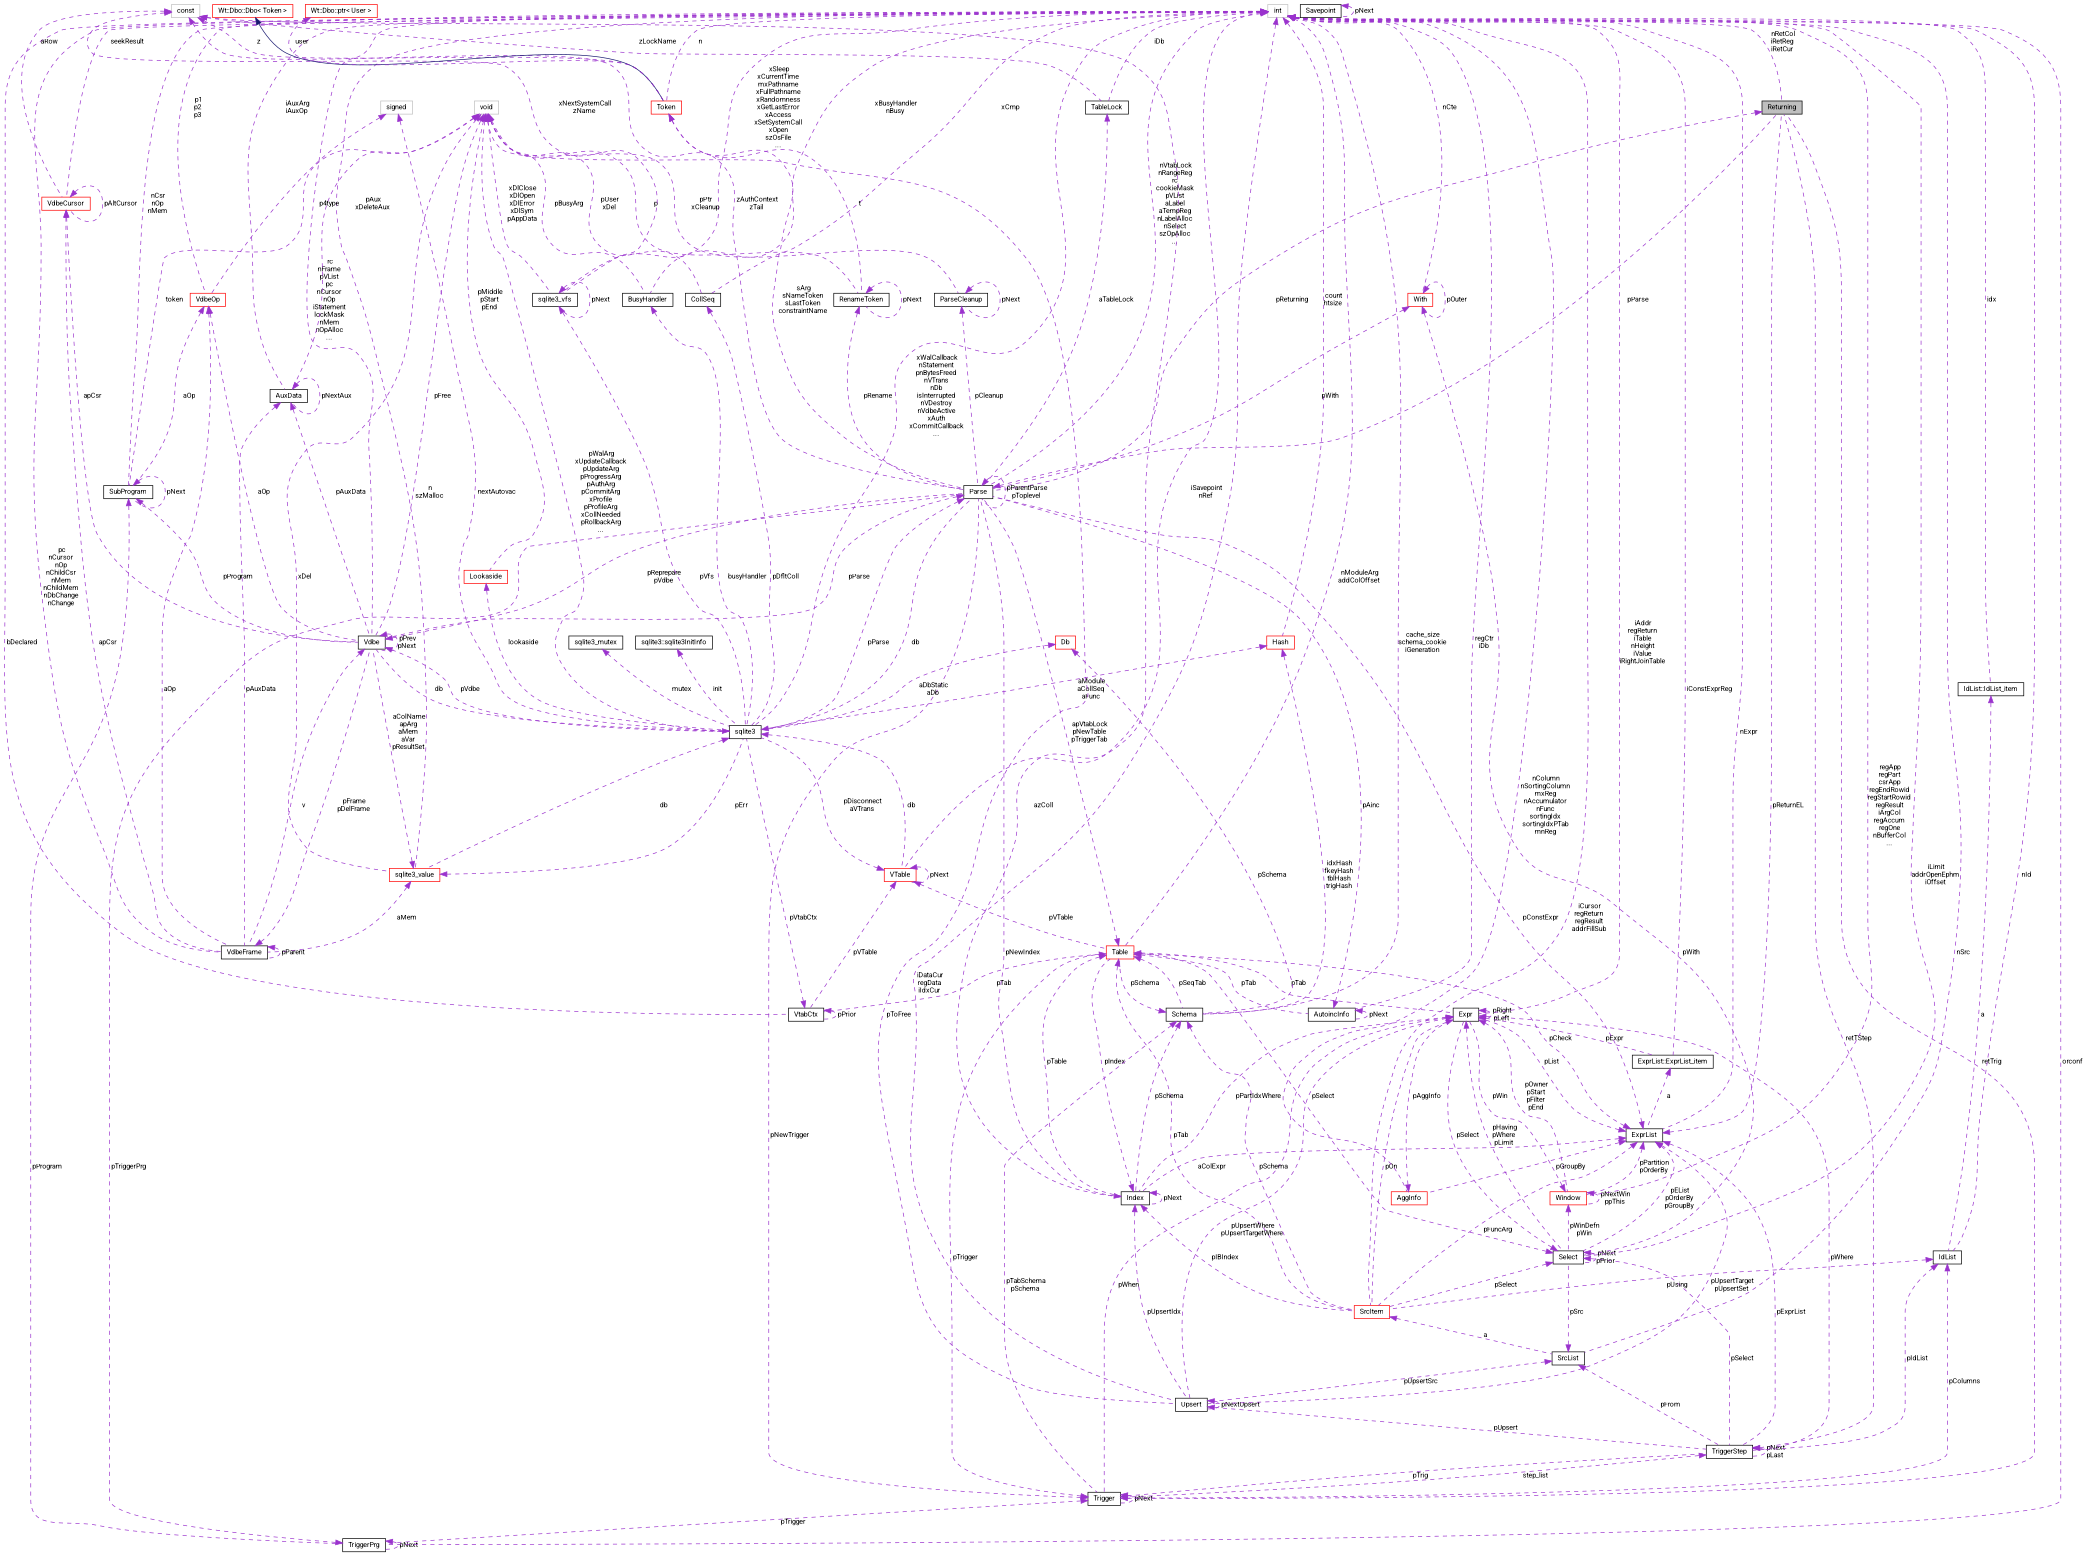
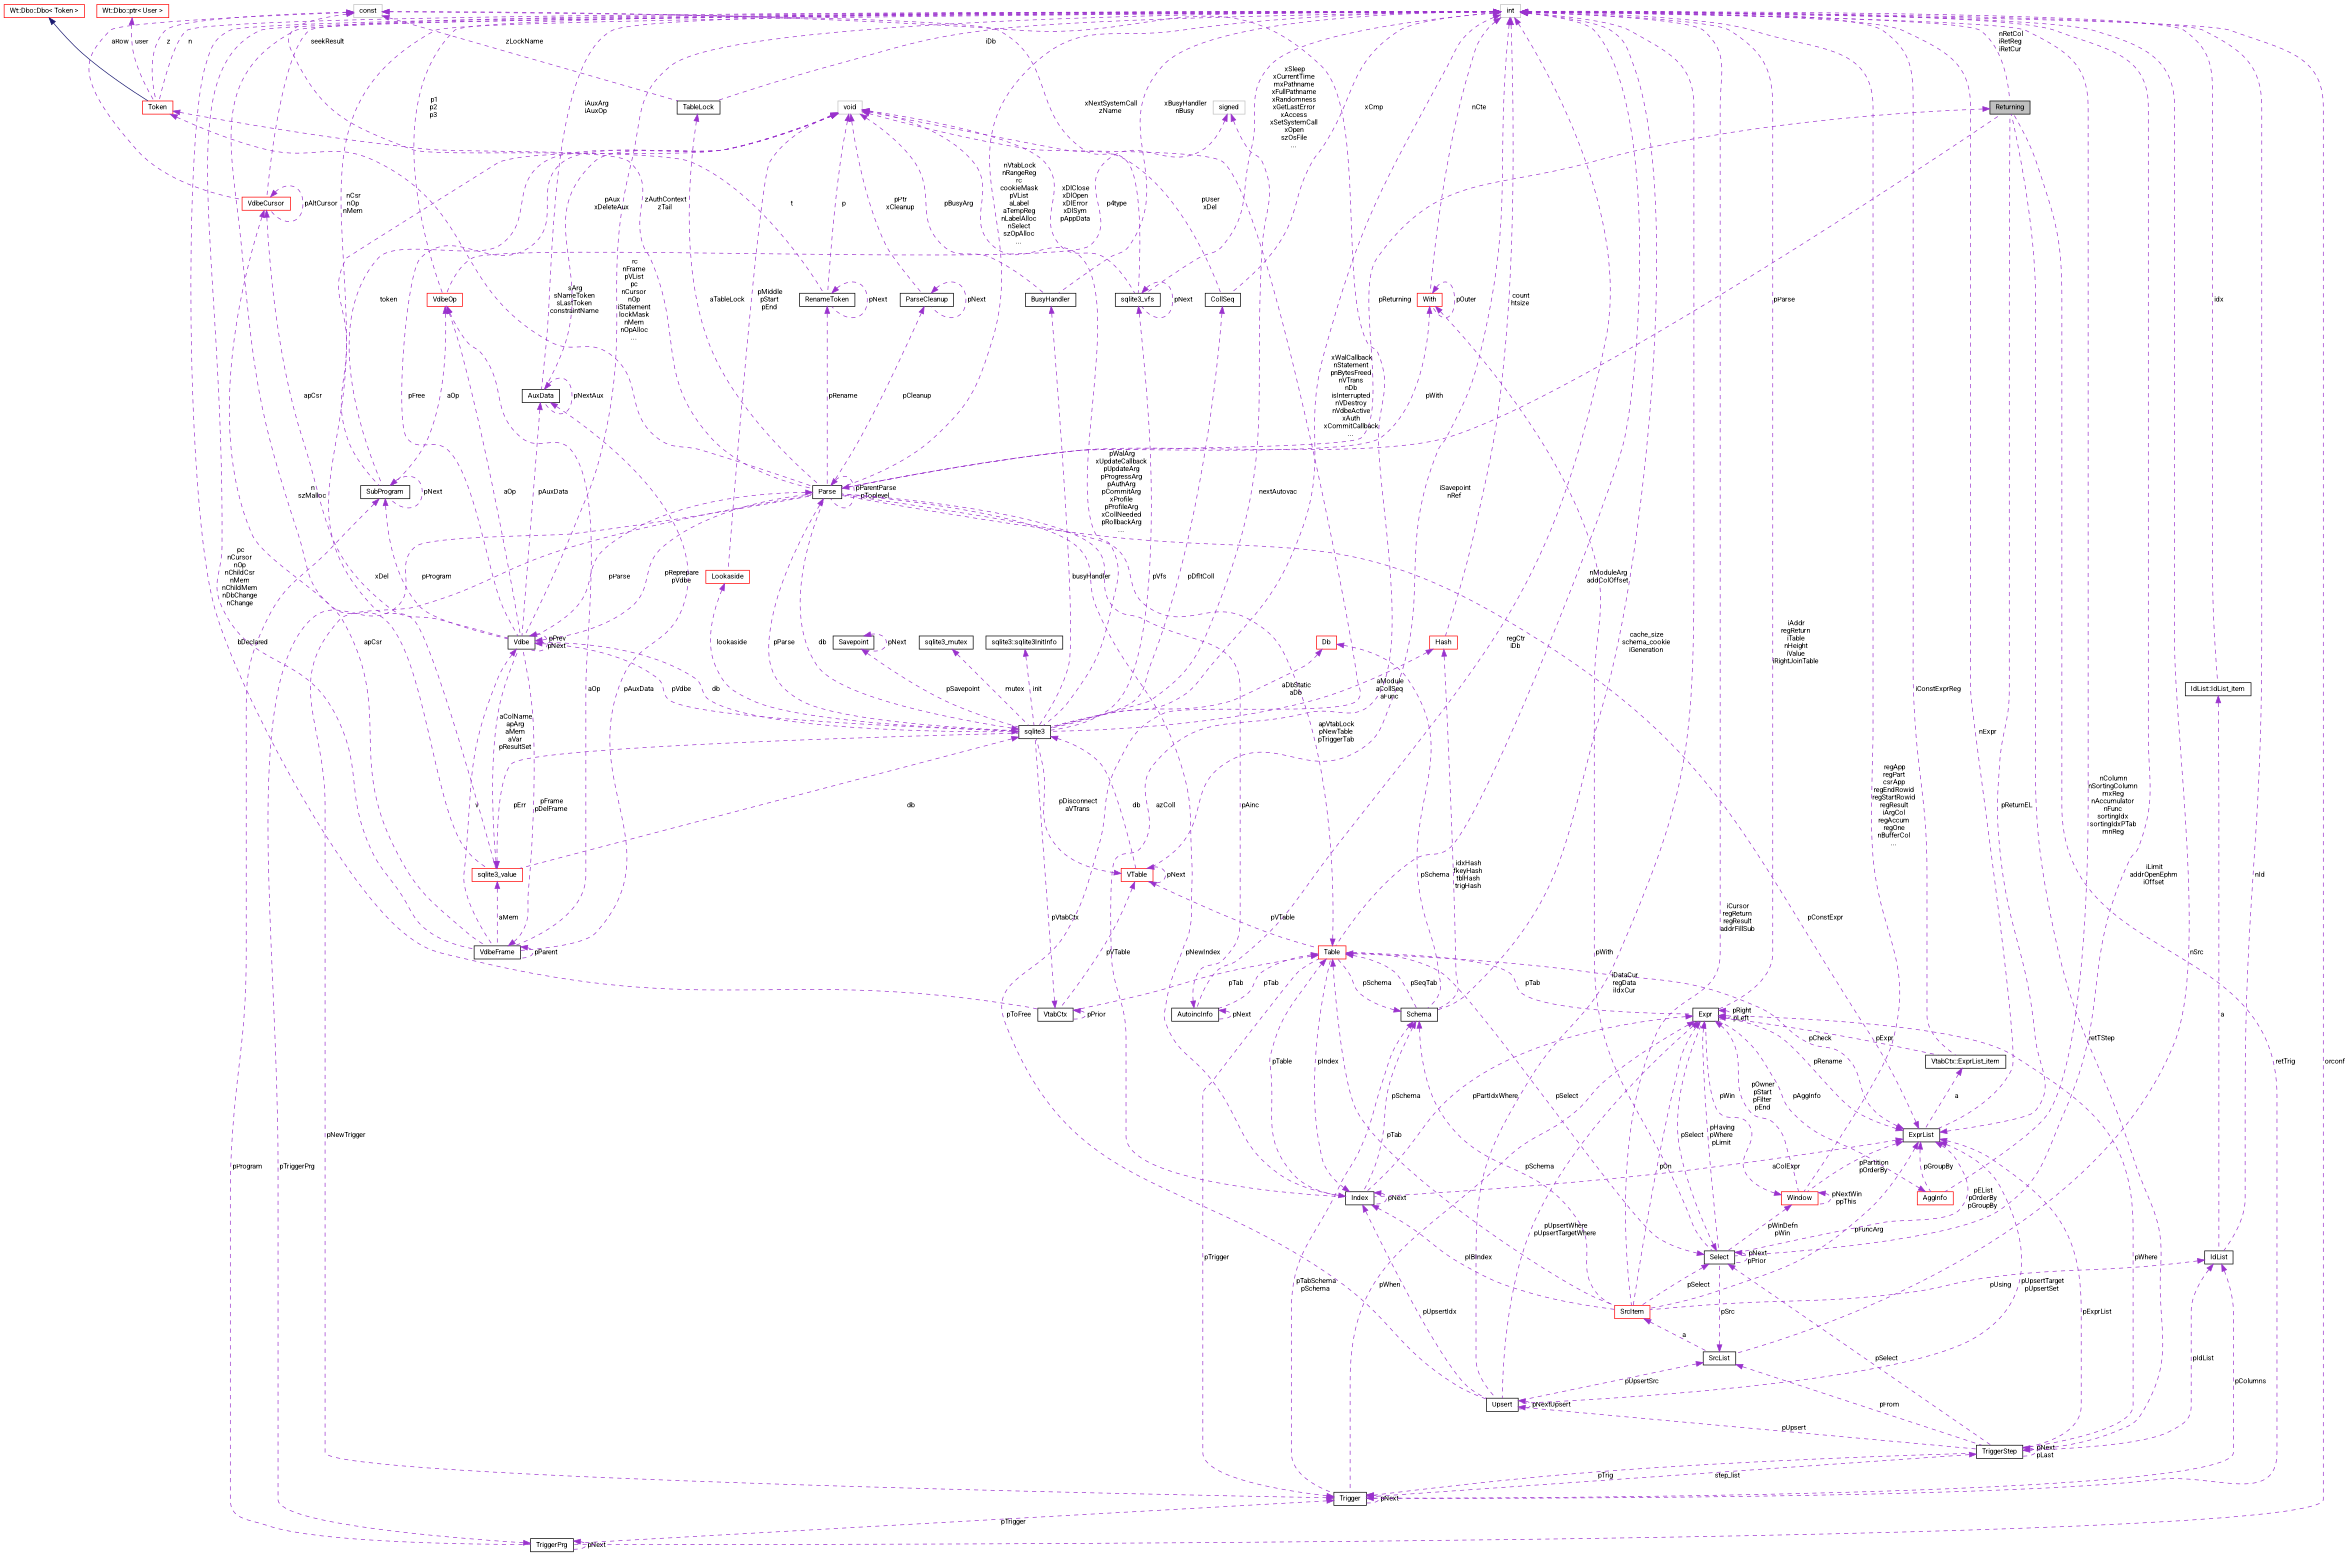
none -> (939, 698)
(1551, 1062) -> (1827, 1062)
(1673, 1062) -> (1966, 1062)
